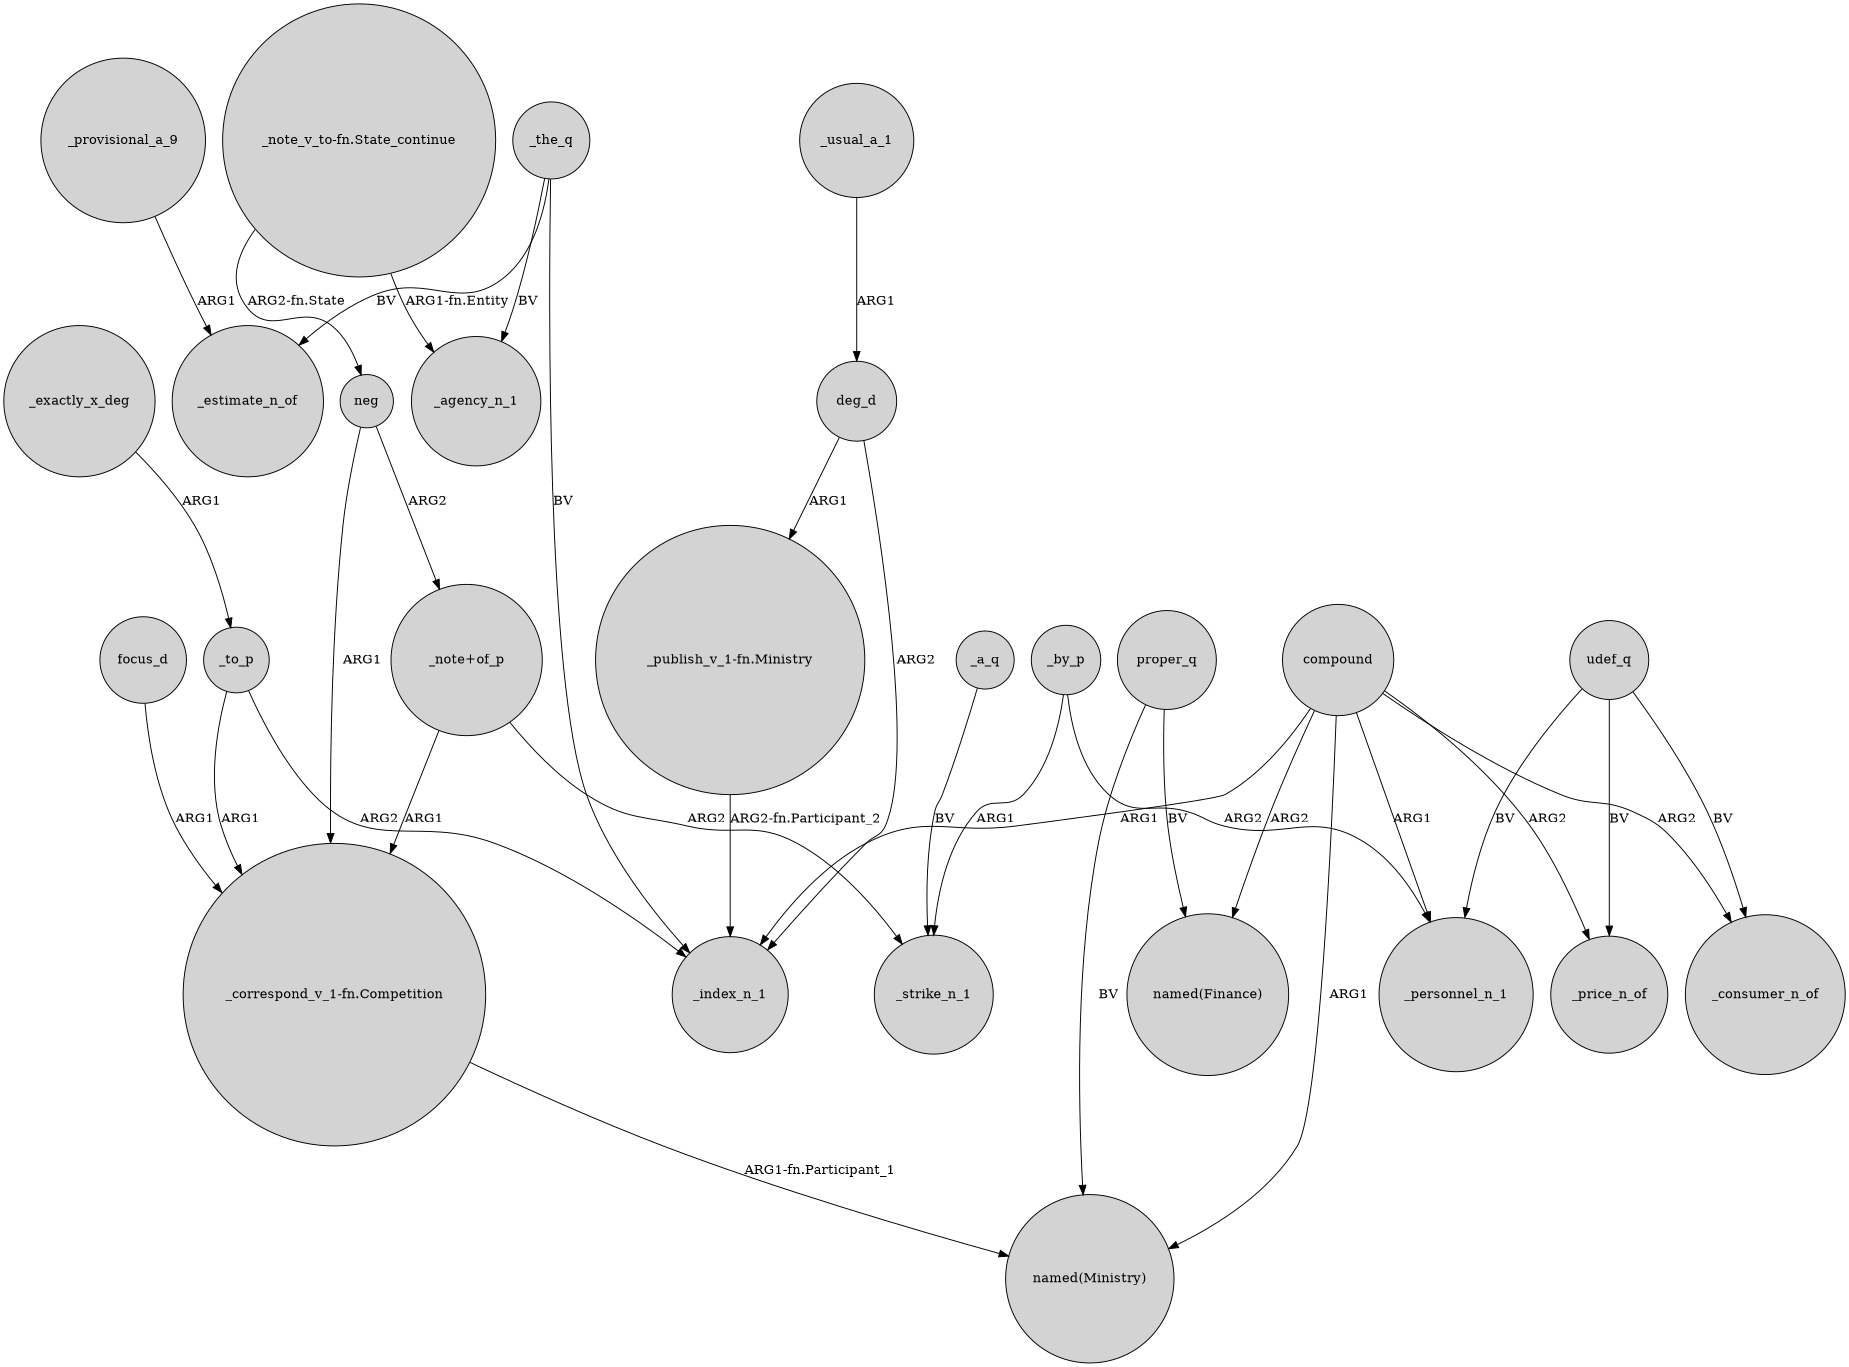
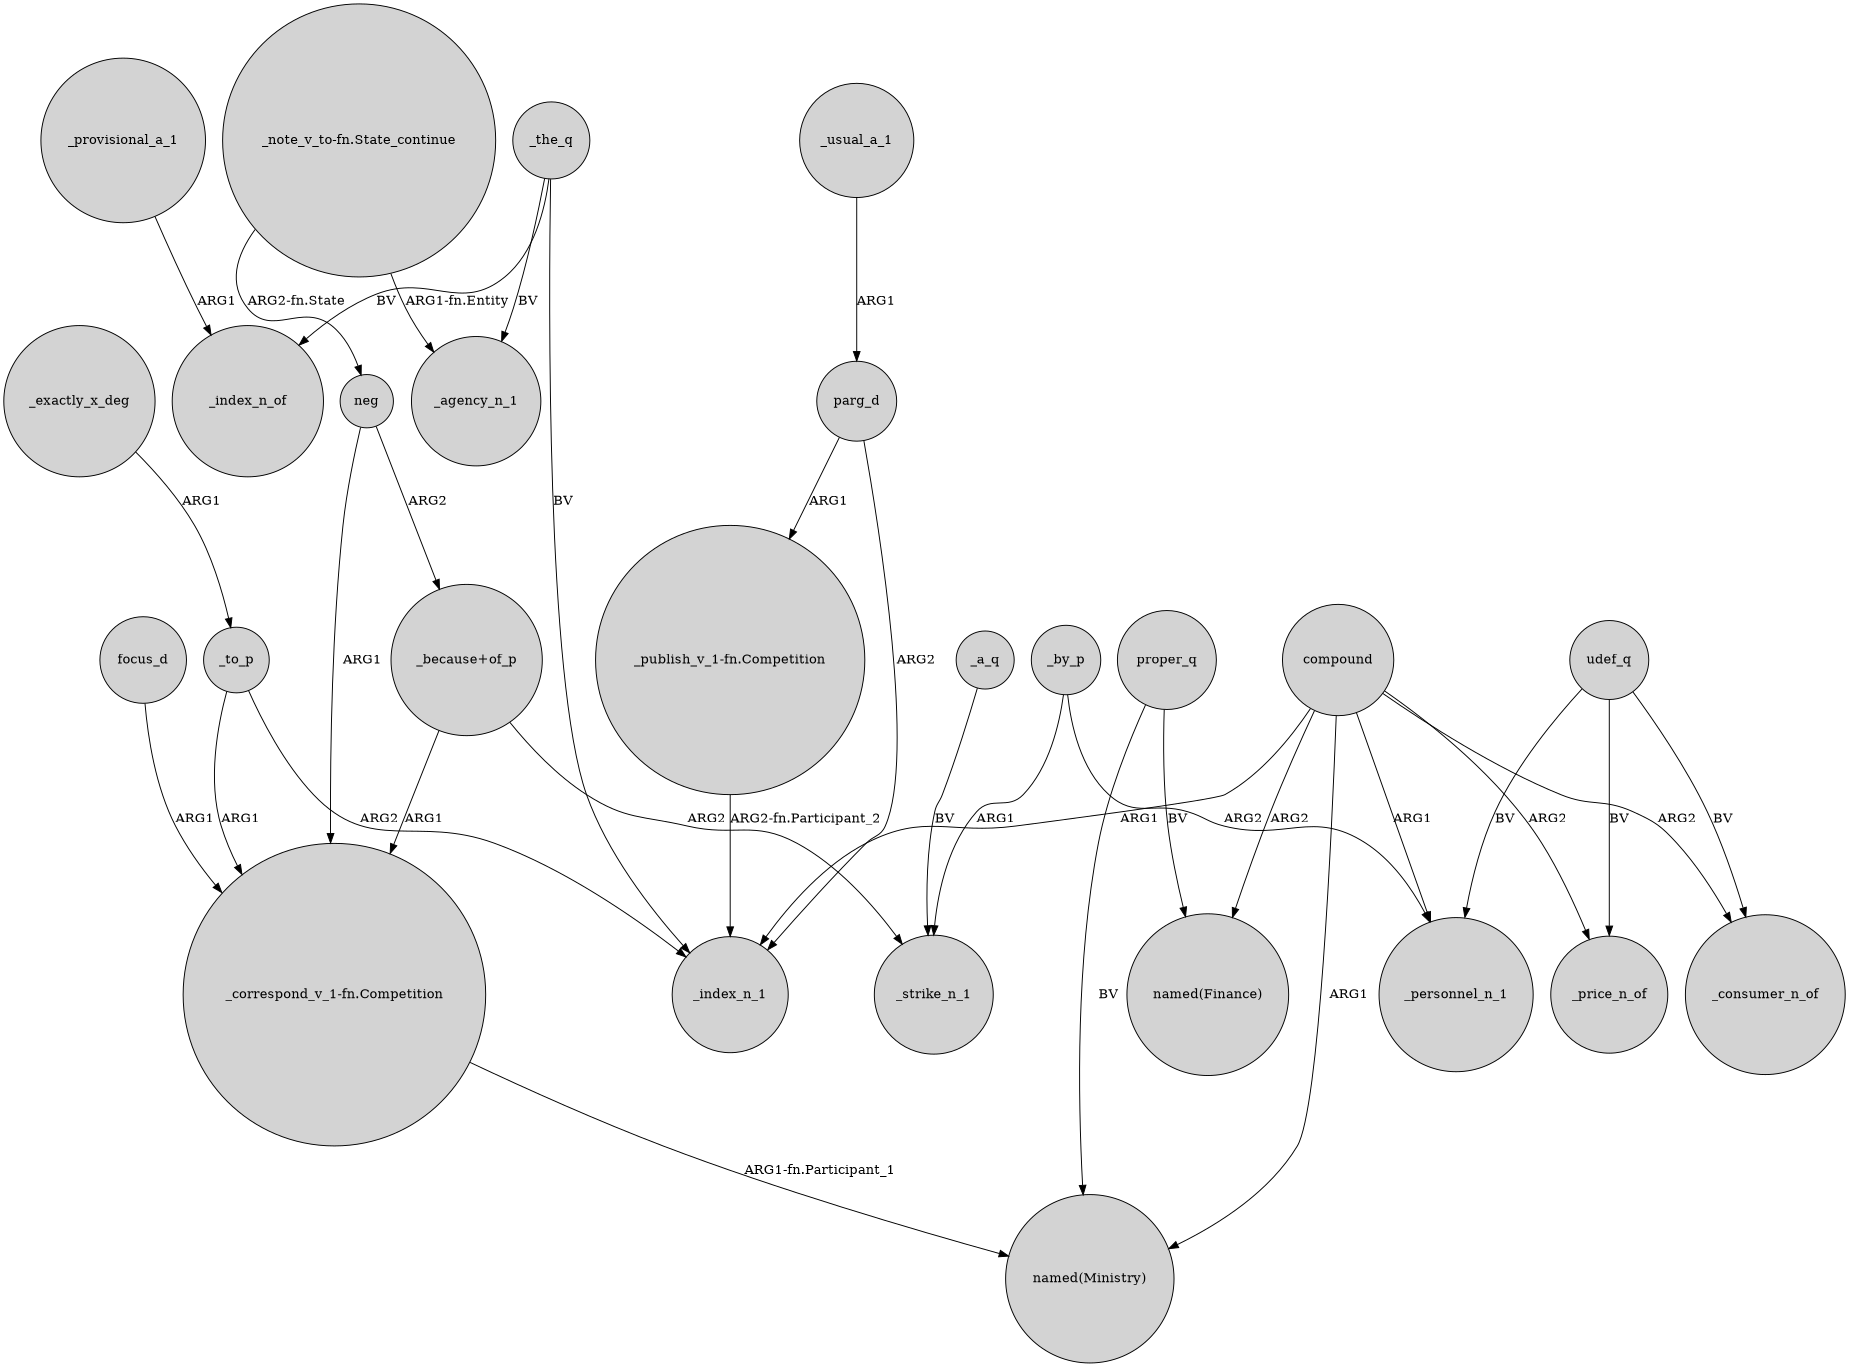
(123, 140) -> (123, 140)
(248, 401) -> (248, 401)
(857, 401) -> (857, 401)
(467, 660) -> (467, 660)
(730, 660) -> (730, 660)
